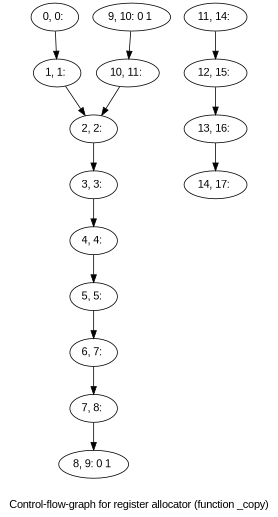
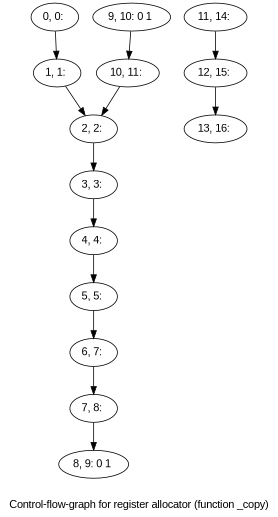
(216, 185) -> none
